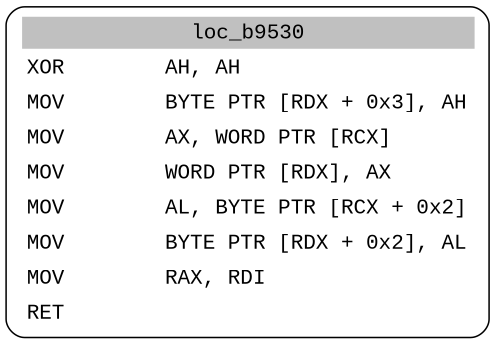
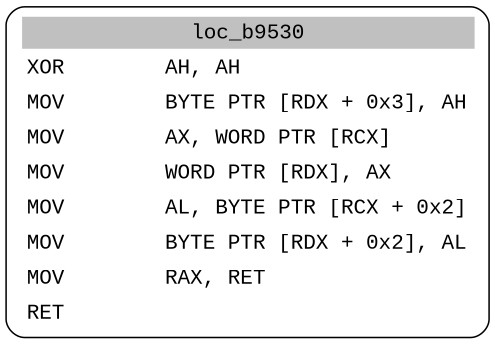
(146, 277) -> (146, 277)
